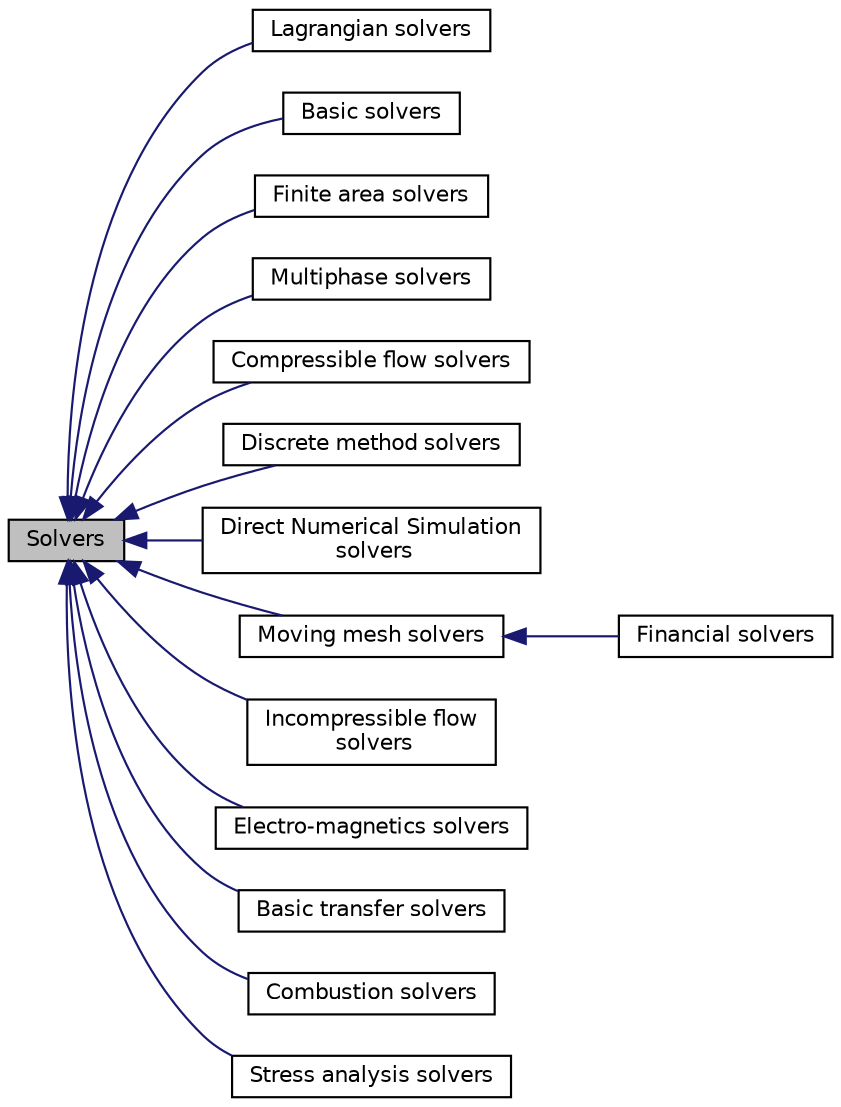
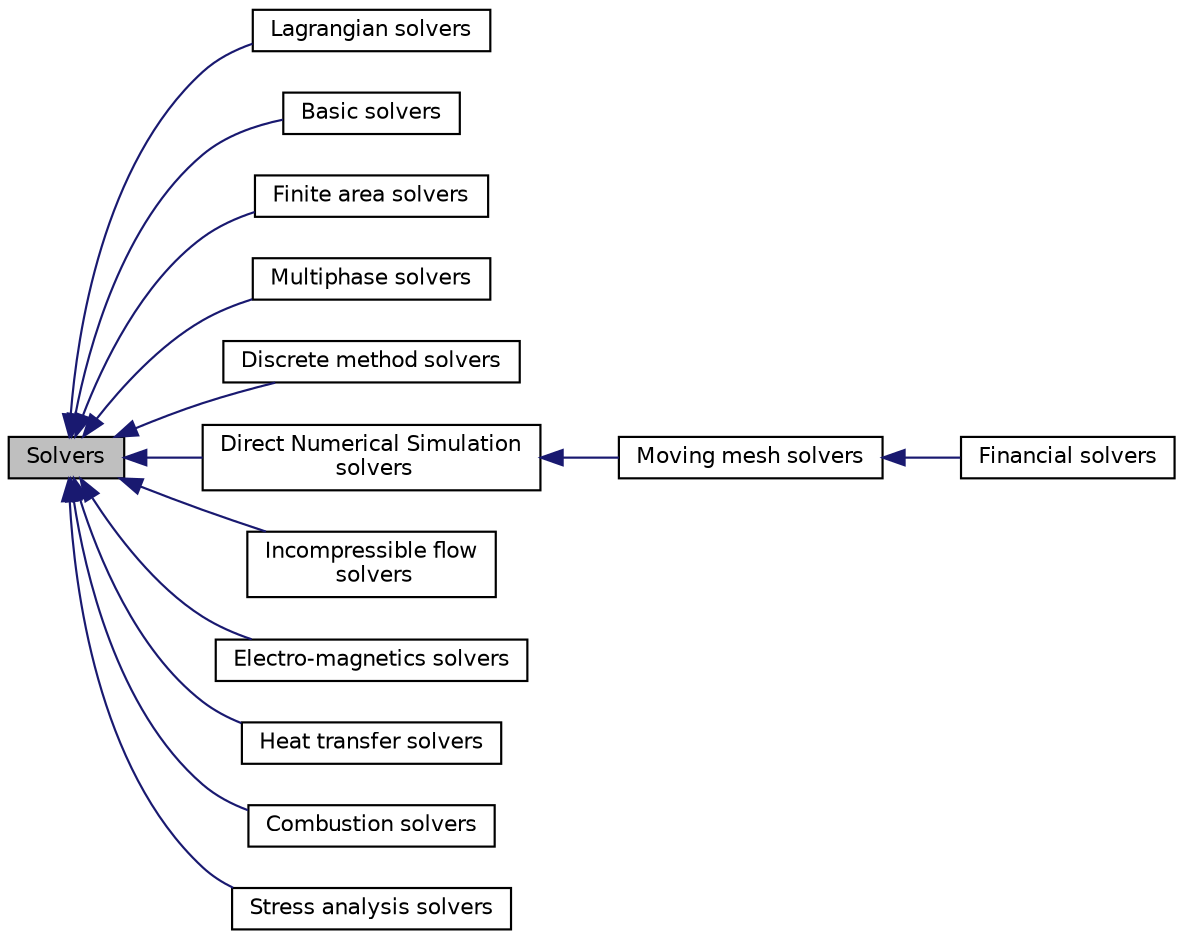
(372, 362) -> none
(210, 595) -> (591, 458)
(372, 911) -> (372, 743)
